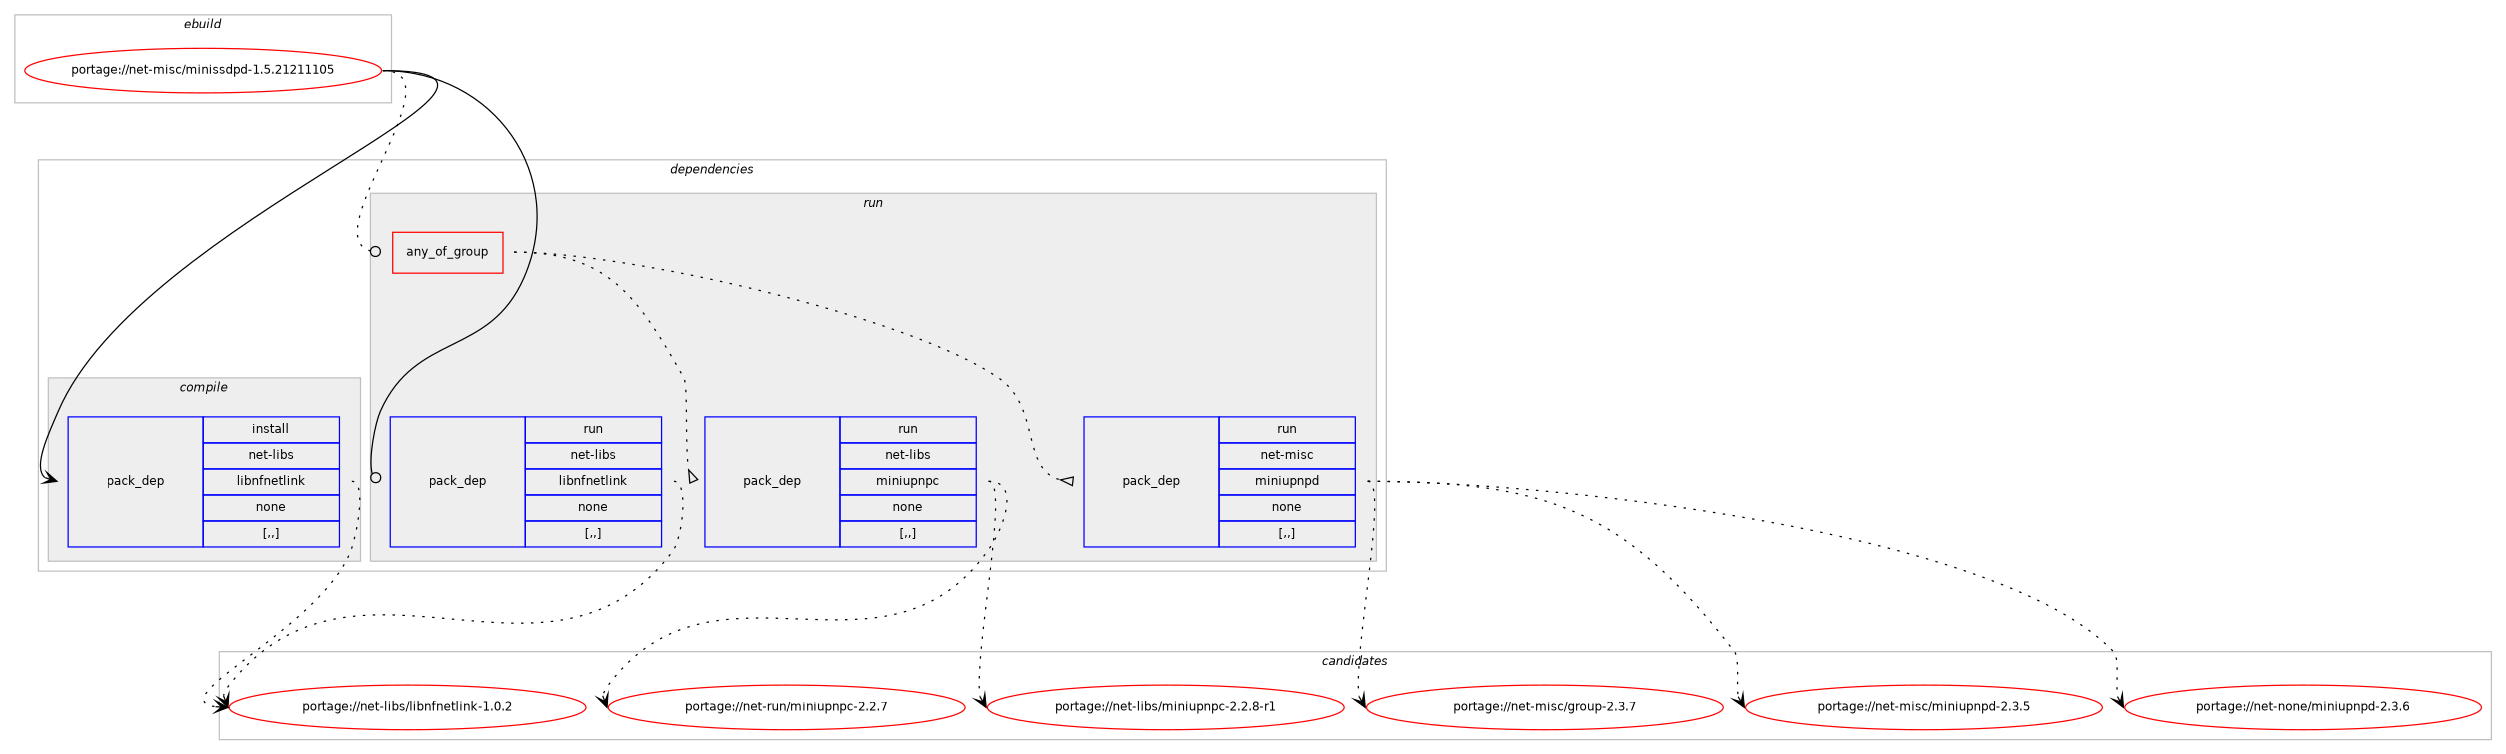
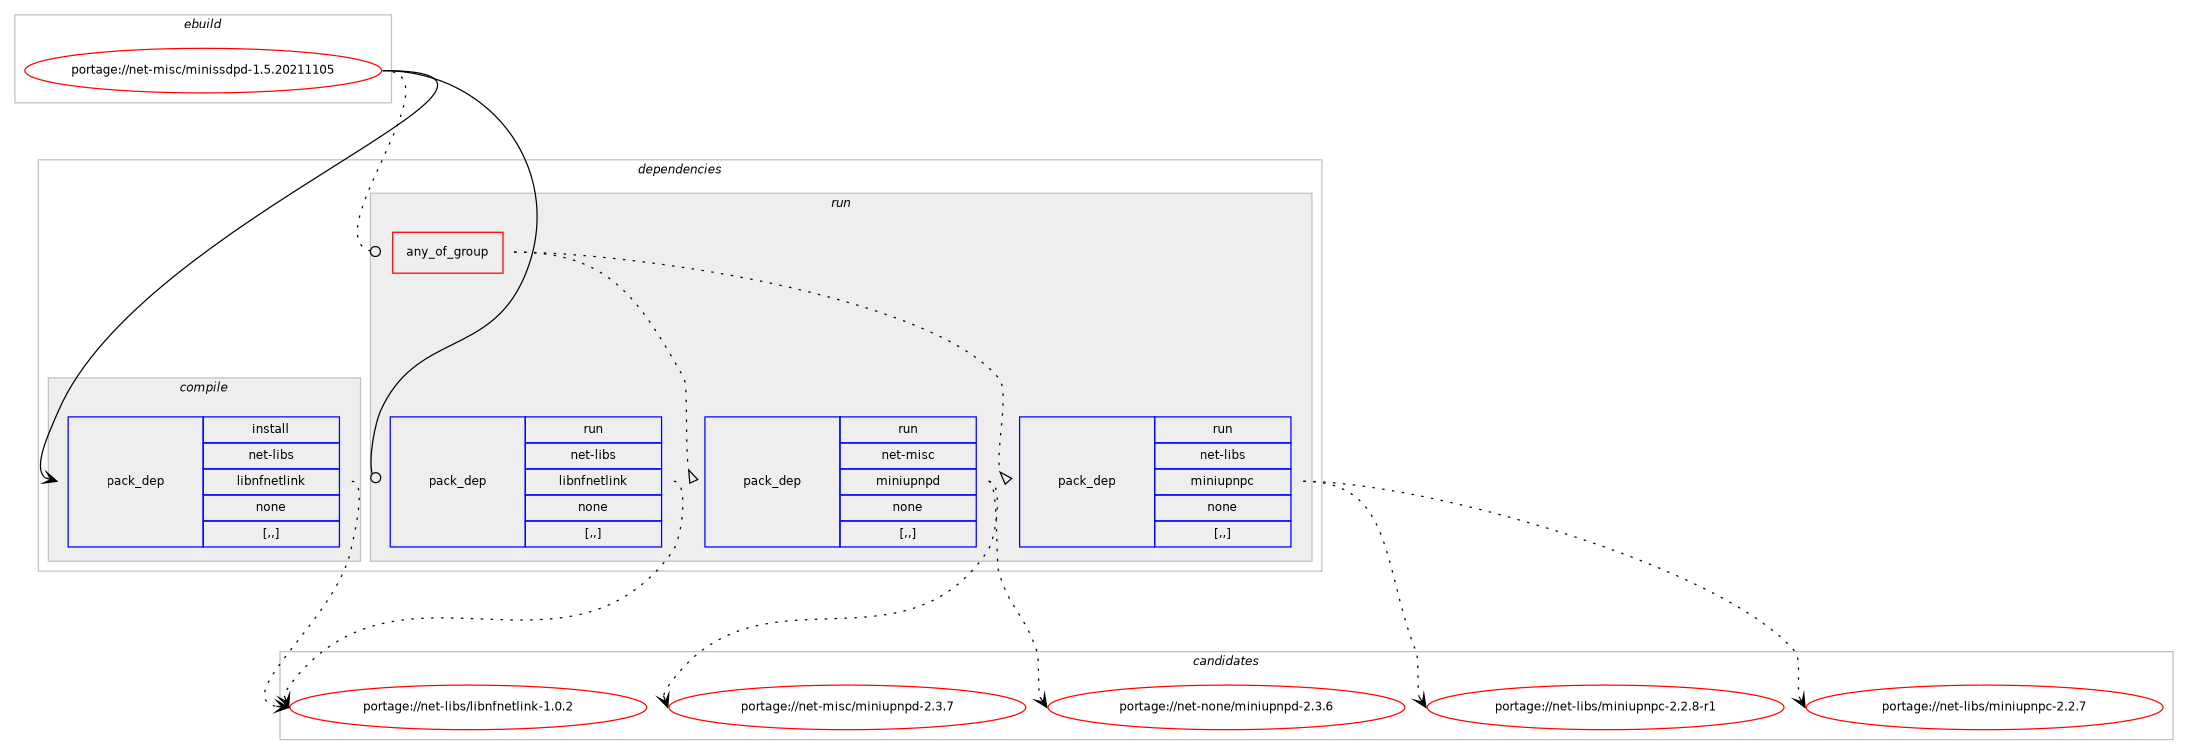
(203, 71) -> (203, 71)
(787, 707) -> (1985, 707)
(1545, 707) -> (847, 707)
(1924, 707) -> none
